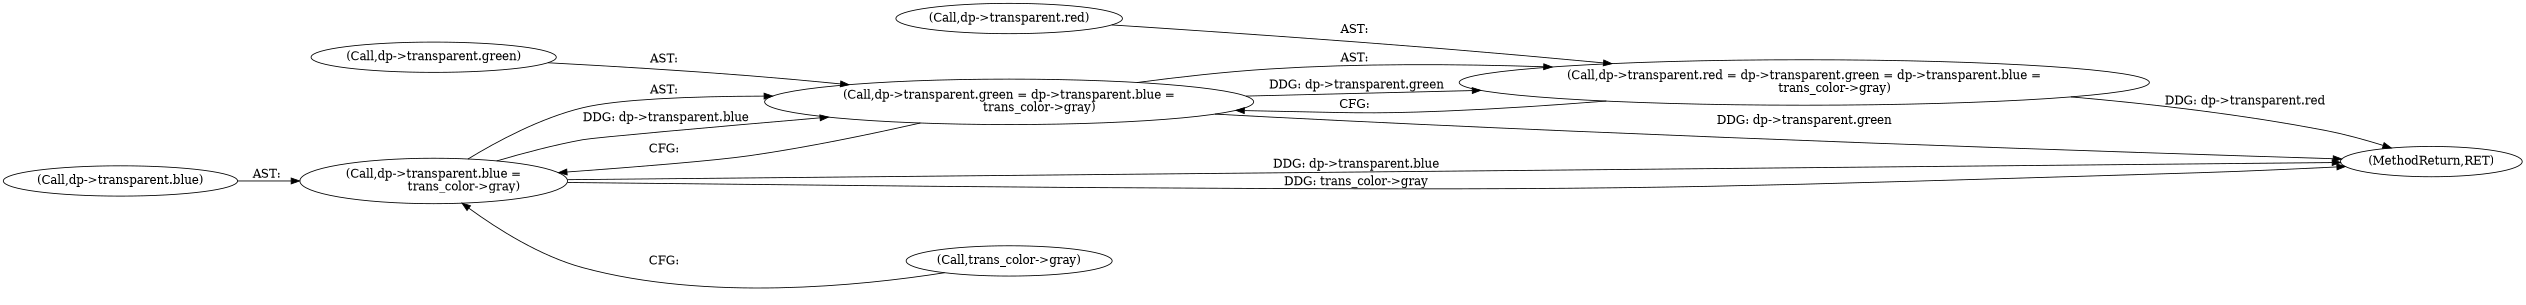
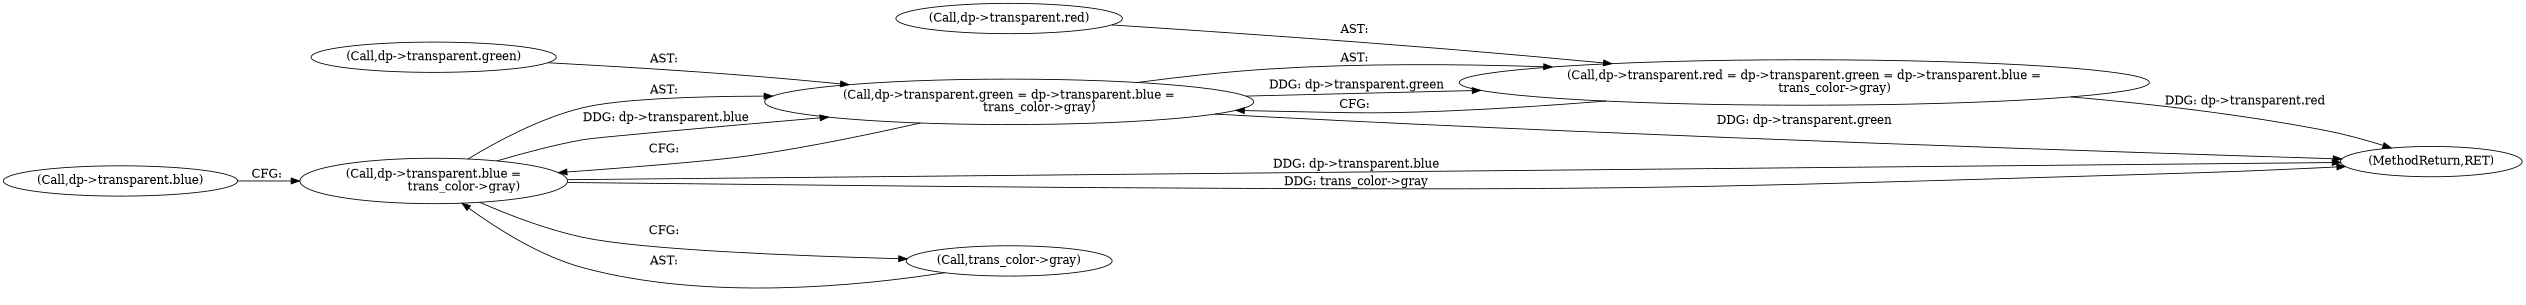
(269, 175) -> (269, 175)
none -> (686, 249)
(666, 261) -> (666, 261)
